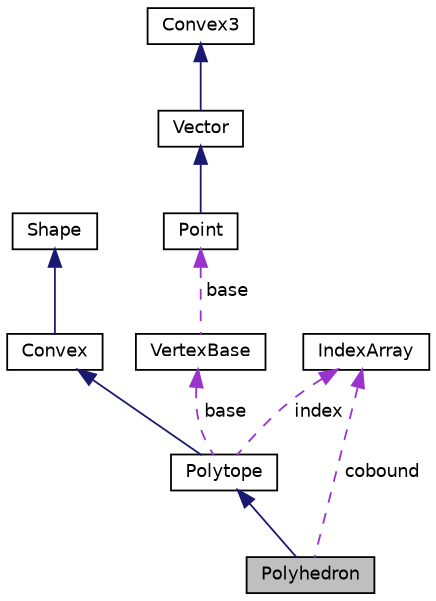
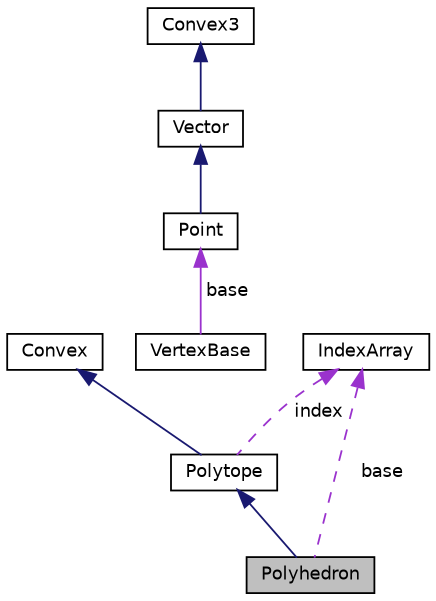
(55, 231) -> none
(201, 301) -> (201, 301)
(199, 423) -> none
(380, 472) -> (380, 472)
